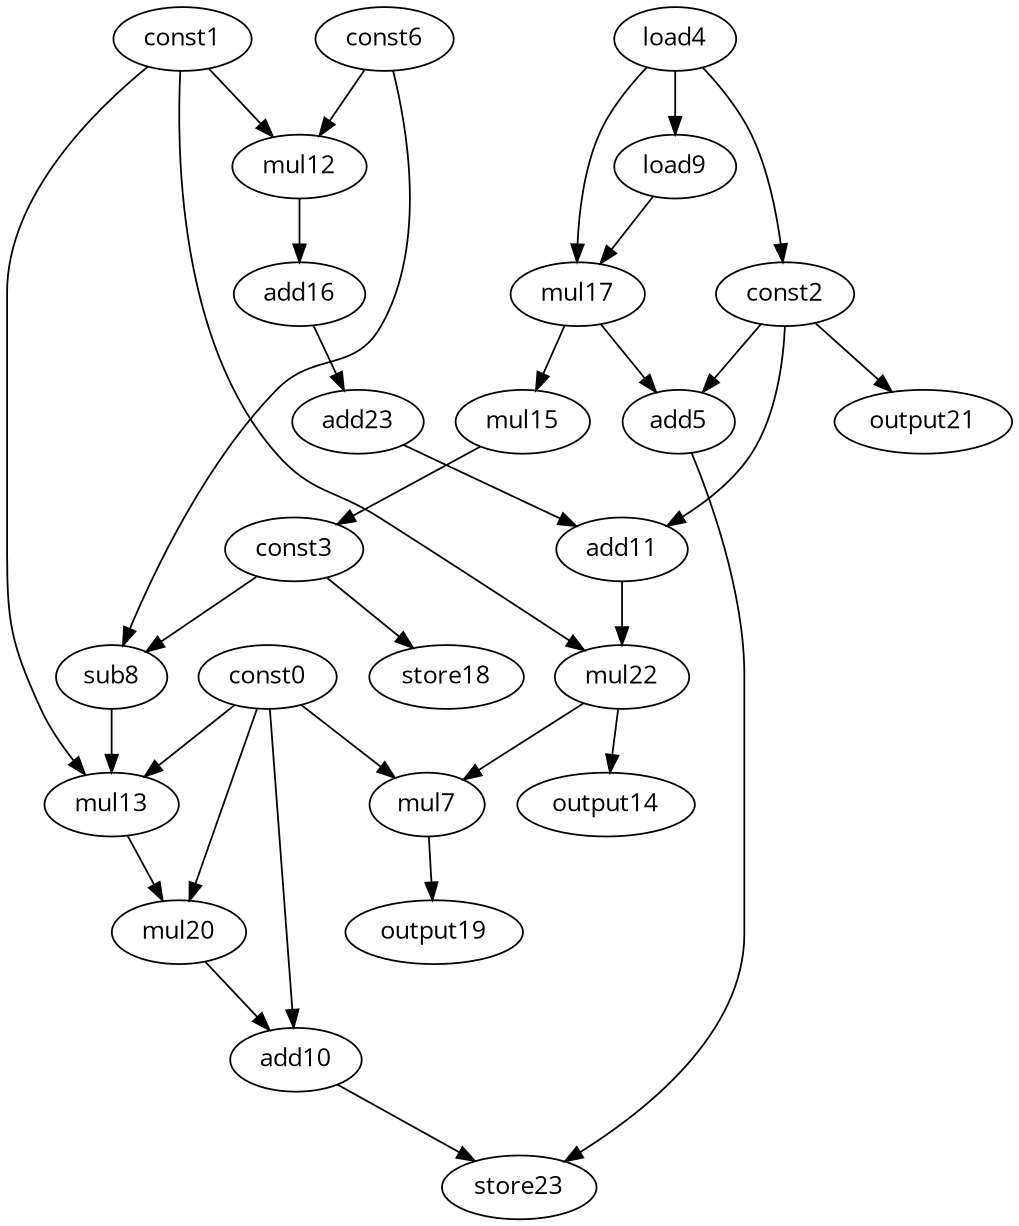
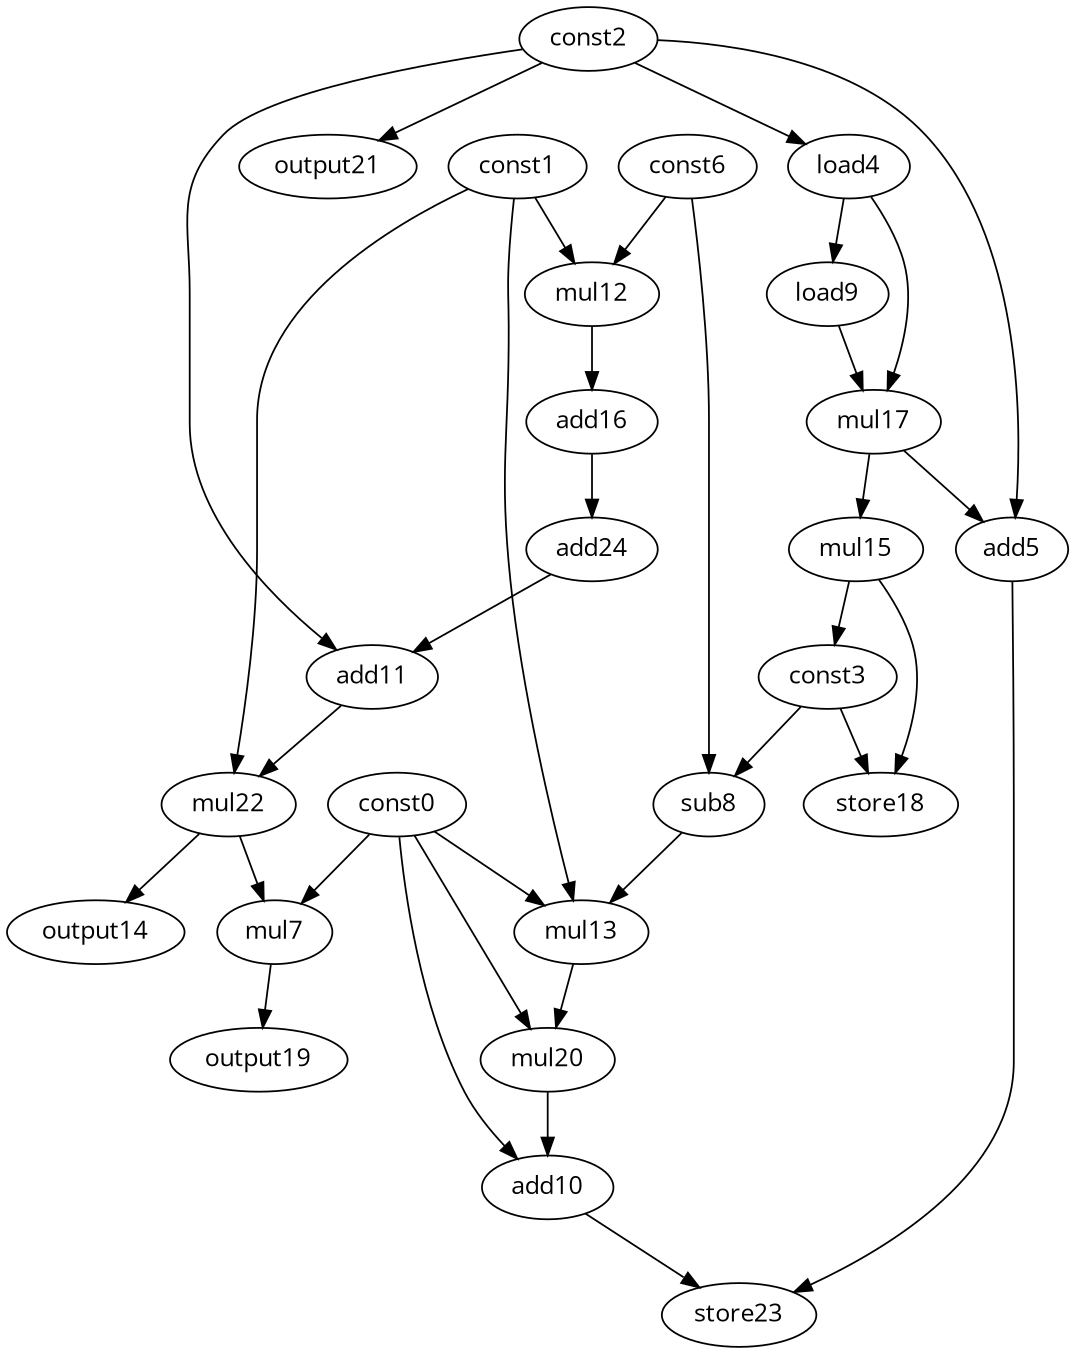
(758, 149) -> (712, 100)
(358, 422) -> (592, 549)
none -> (916, 664)
